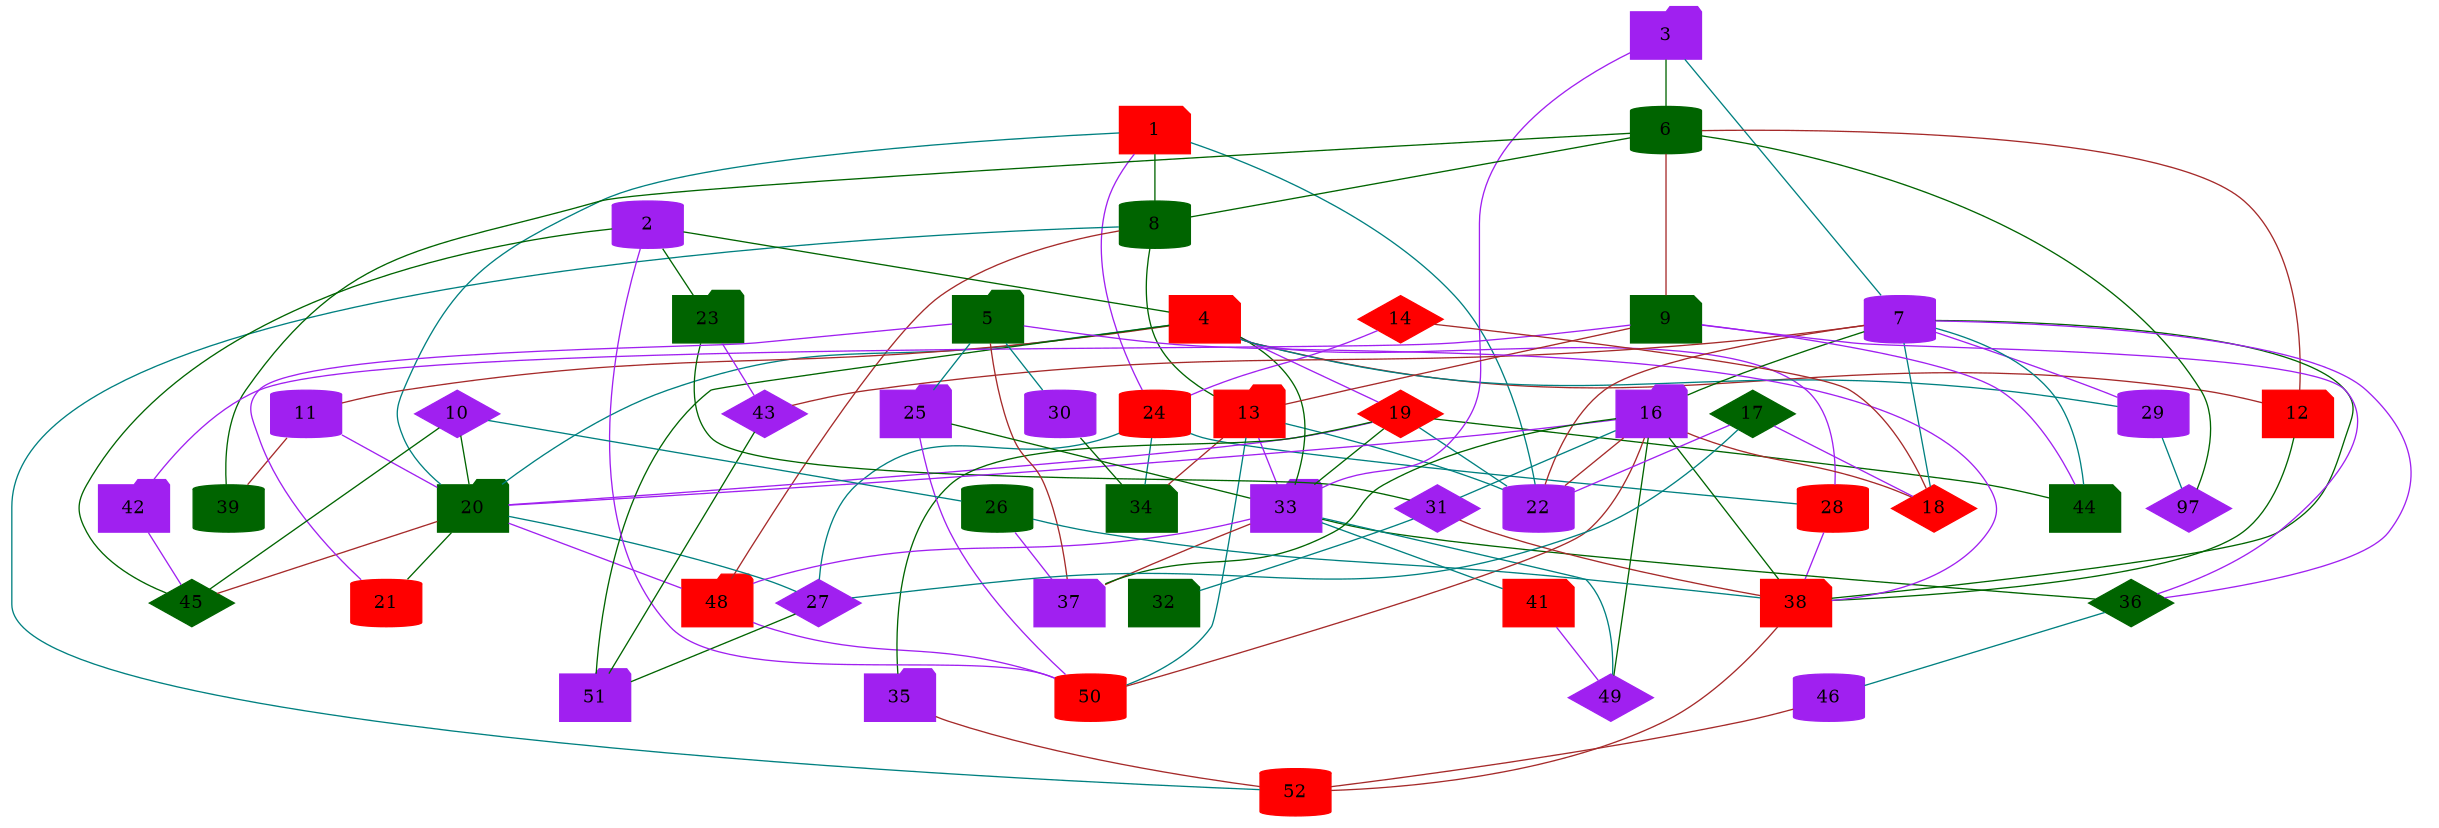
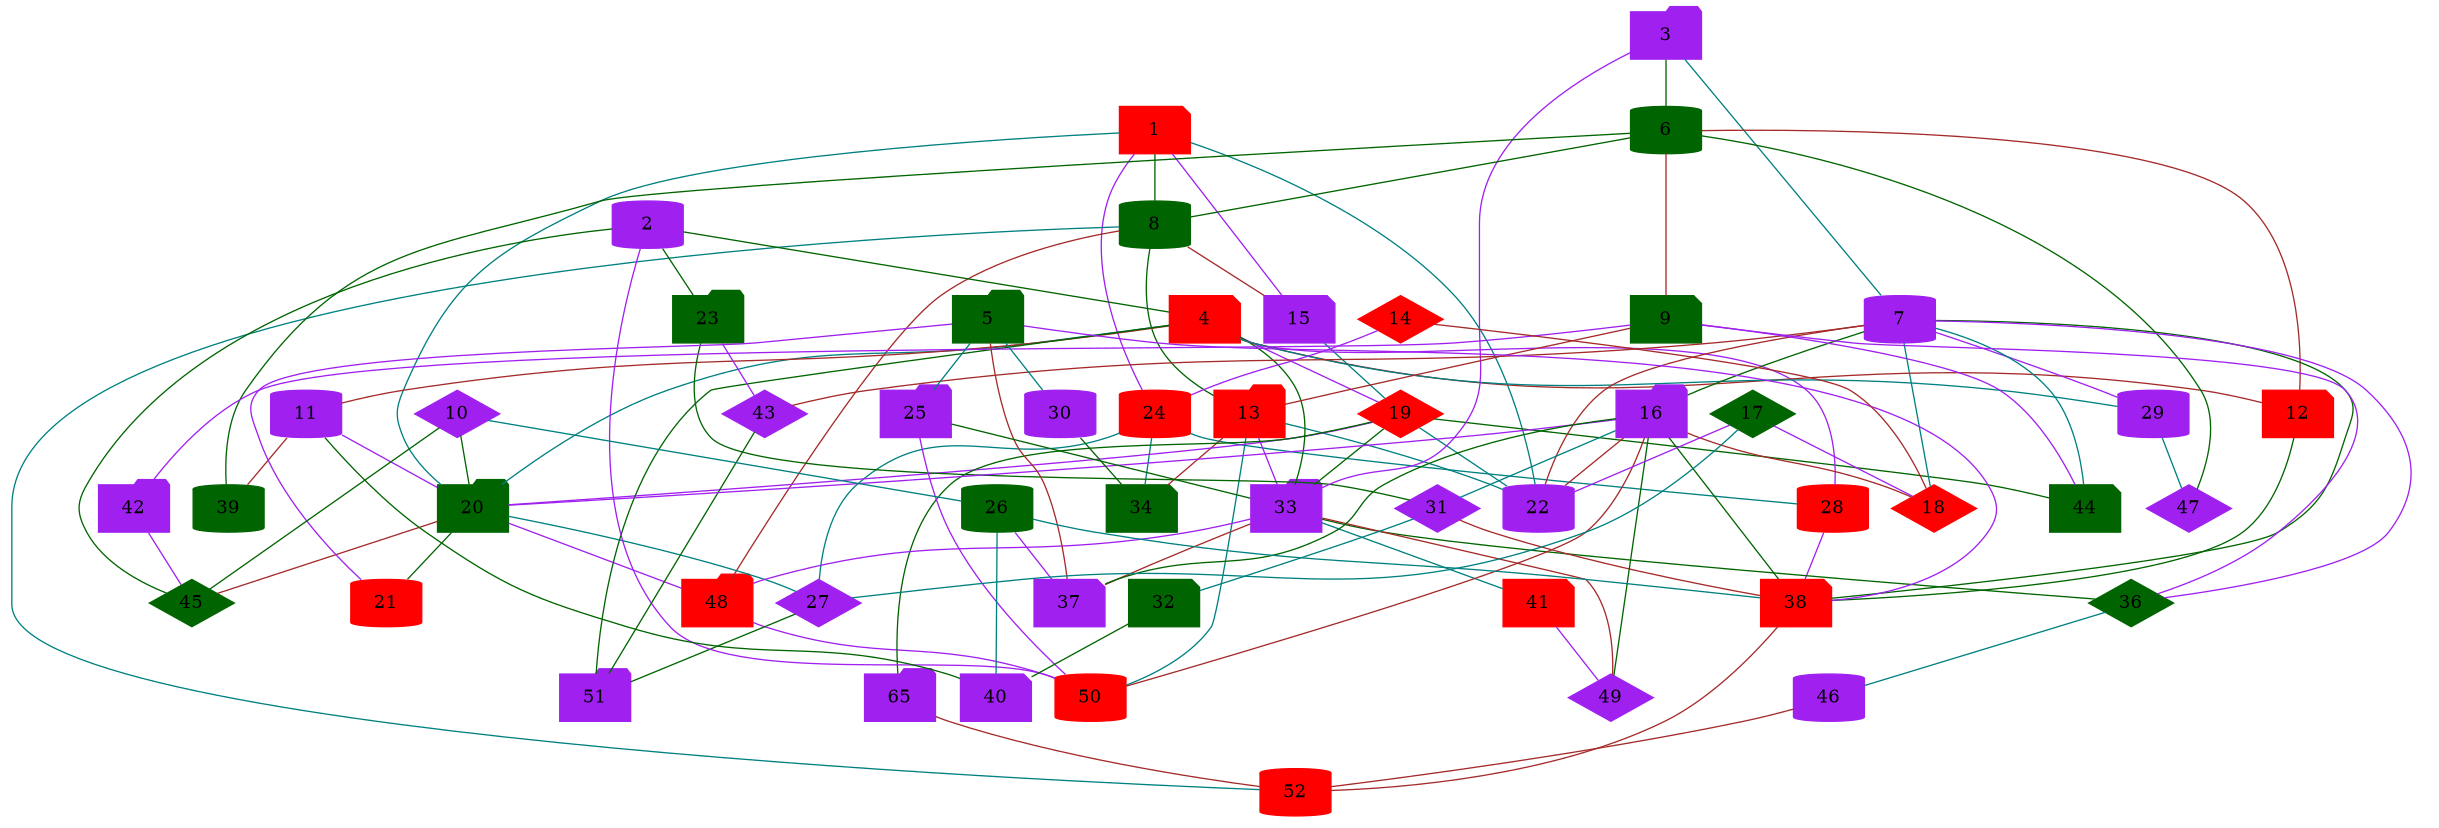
none -> (1299, 319)
(2189, 508) -> (2189, 508)
(1476, 554) -> (1476, 554)
(900, 698) -> (900, 698)
none -> (996, 698)
